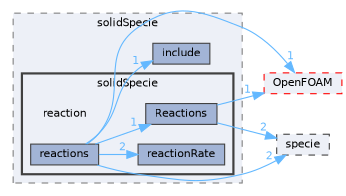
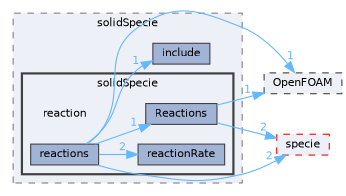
(303, 83) -> (303, 83)
(303, 145) -> (303, 145)
